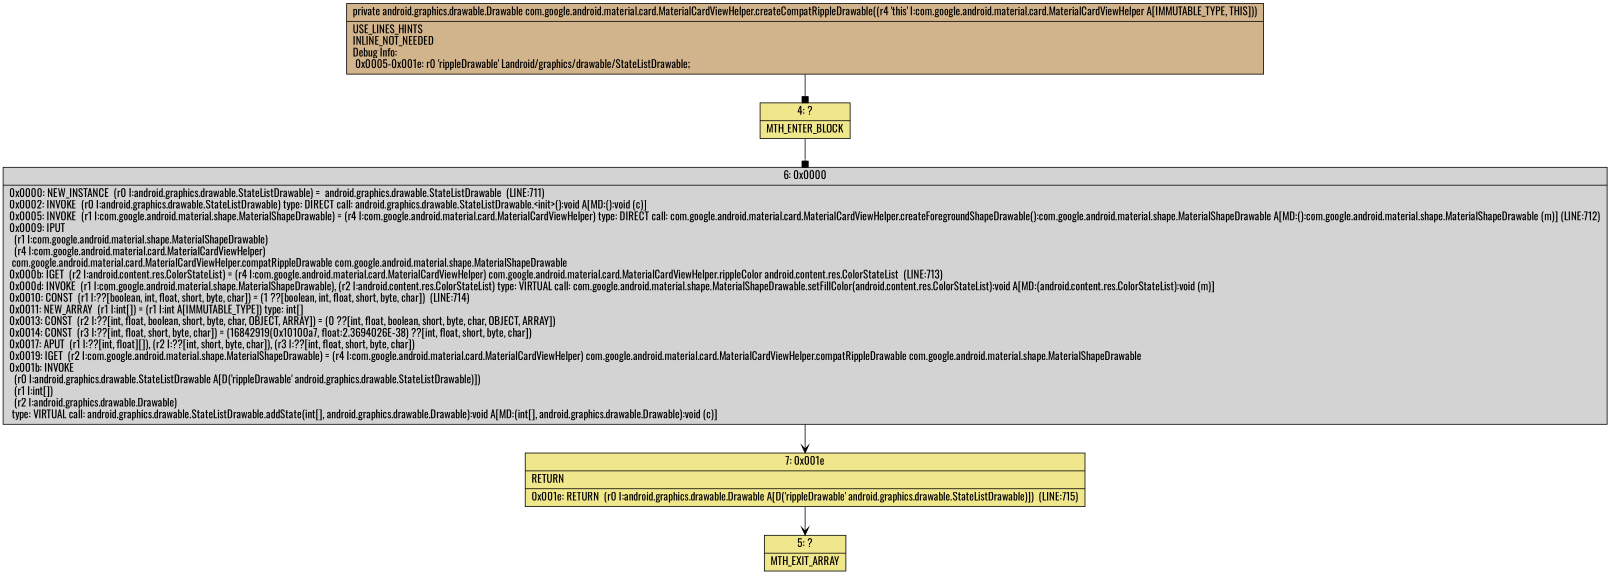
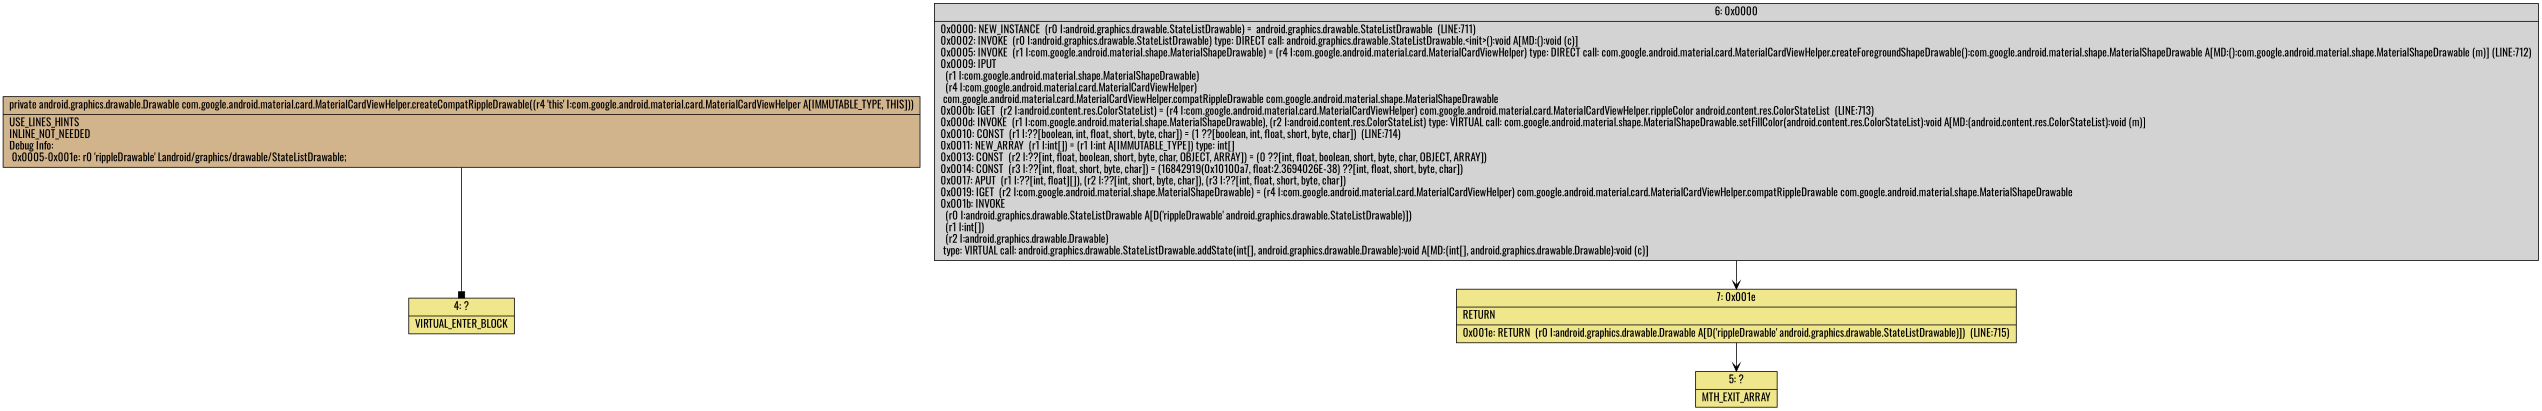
(805, 129) -> (462, 325)
(805, 149) -> none
